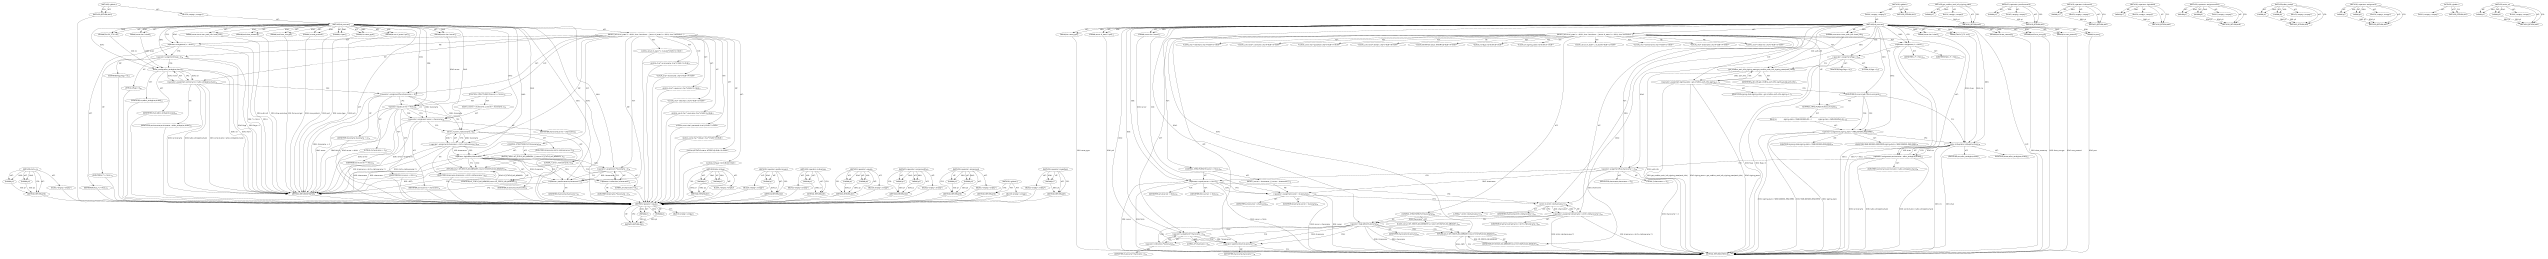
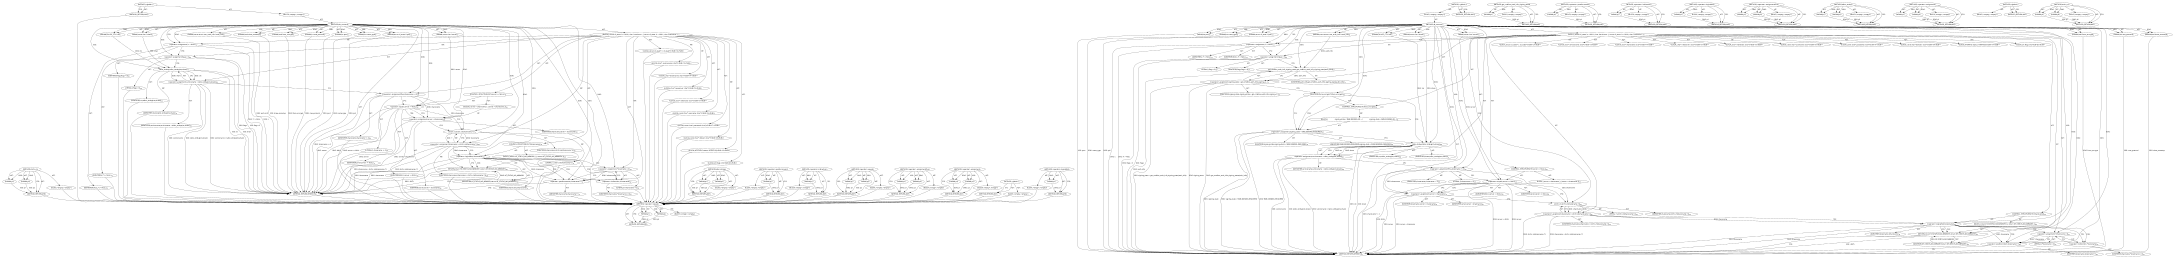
(1536, 45) -> none
